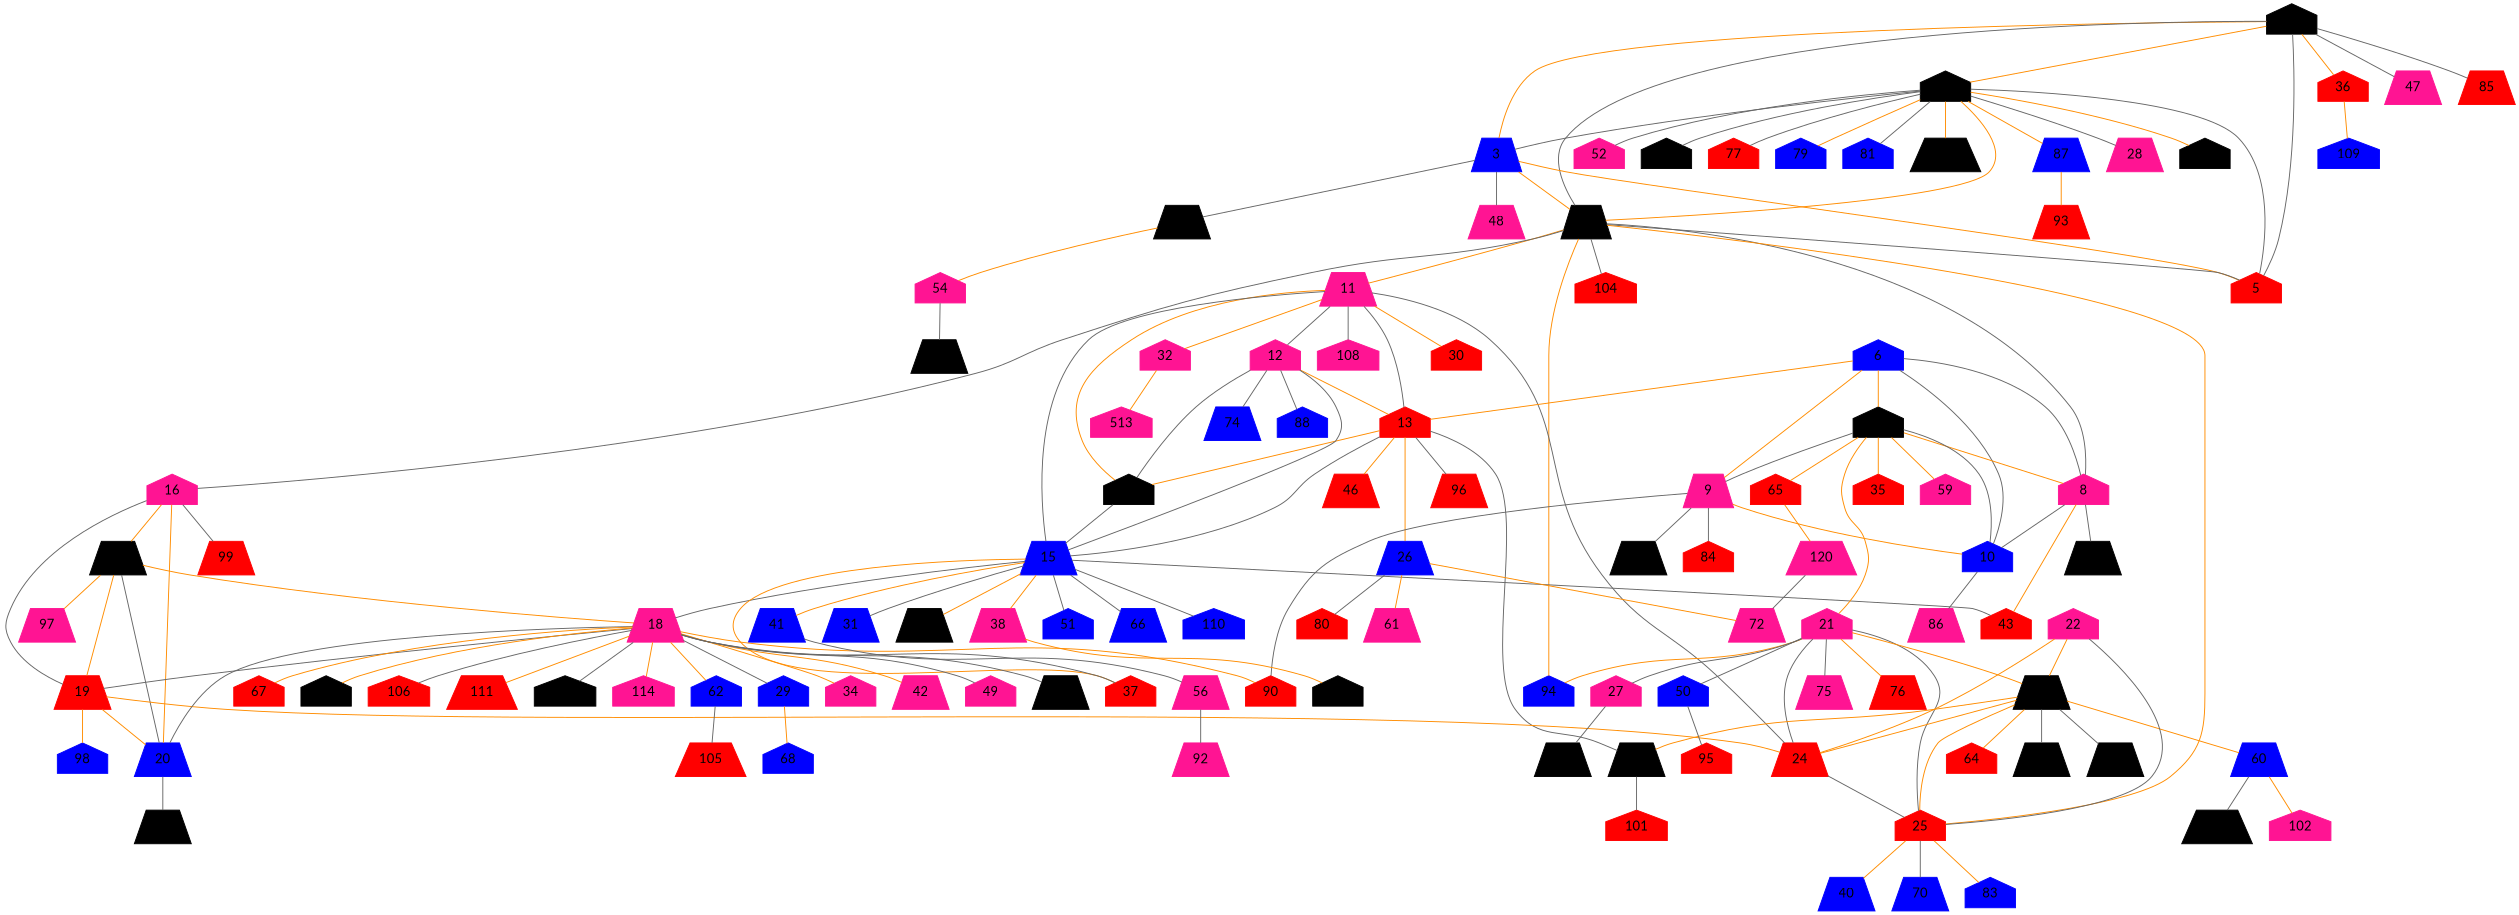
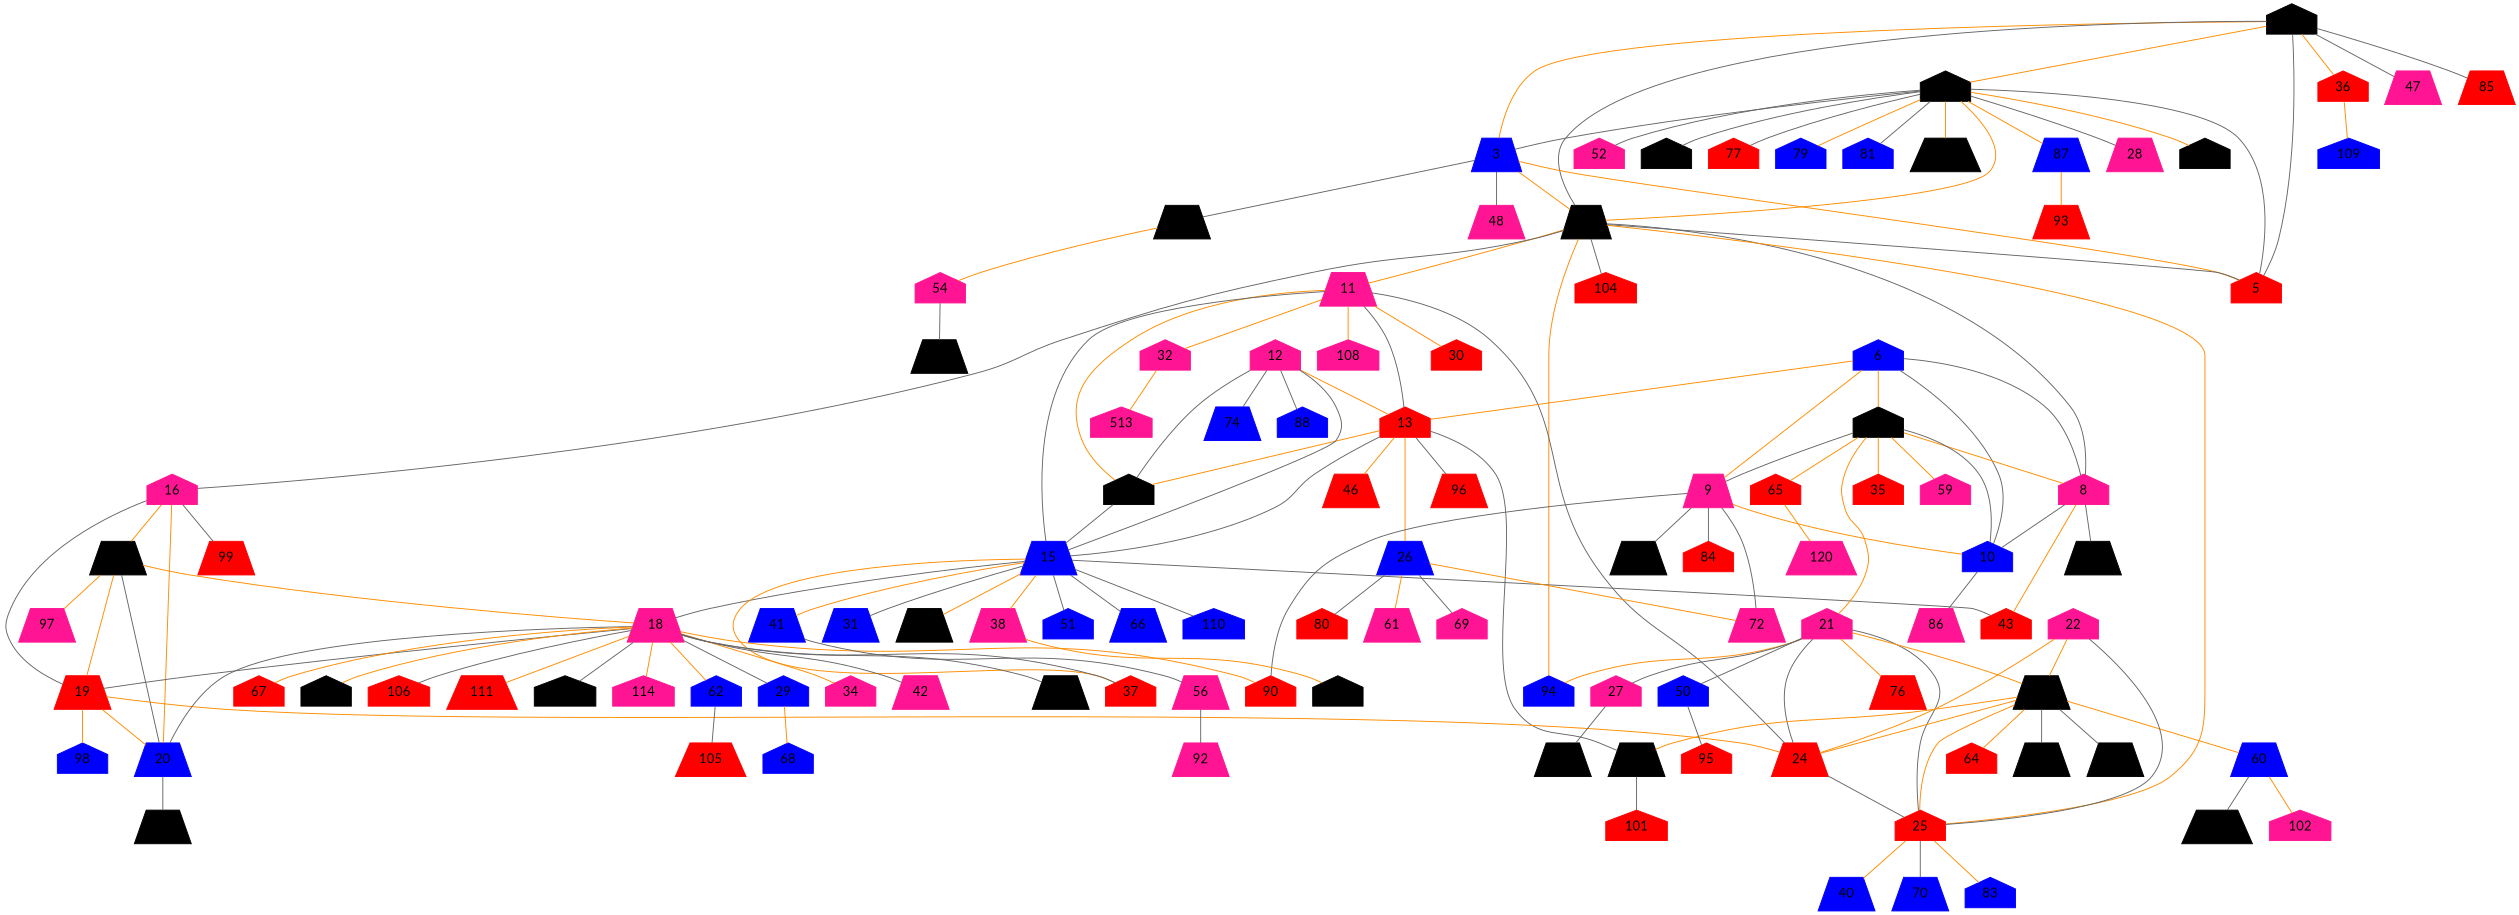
(1348, 323) -> (1348, 323)
(1309, 326) -> none
(1789, 592) -> (1747, 555)
none -> (1462, 625)
(825, 661) -> (820, 660)
(991, 693) -> none
(1824, 693) -> none
